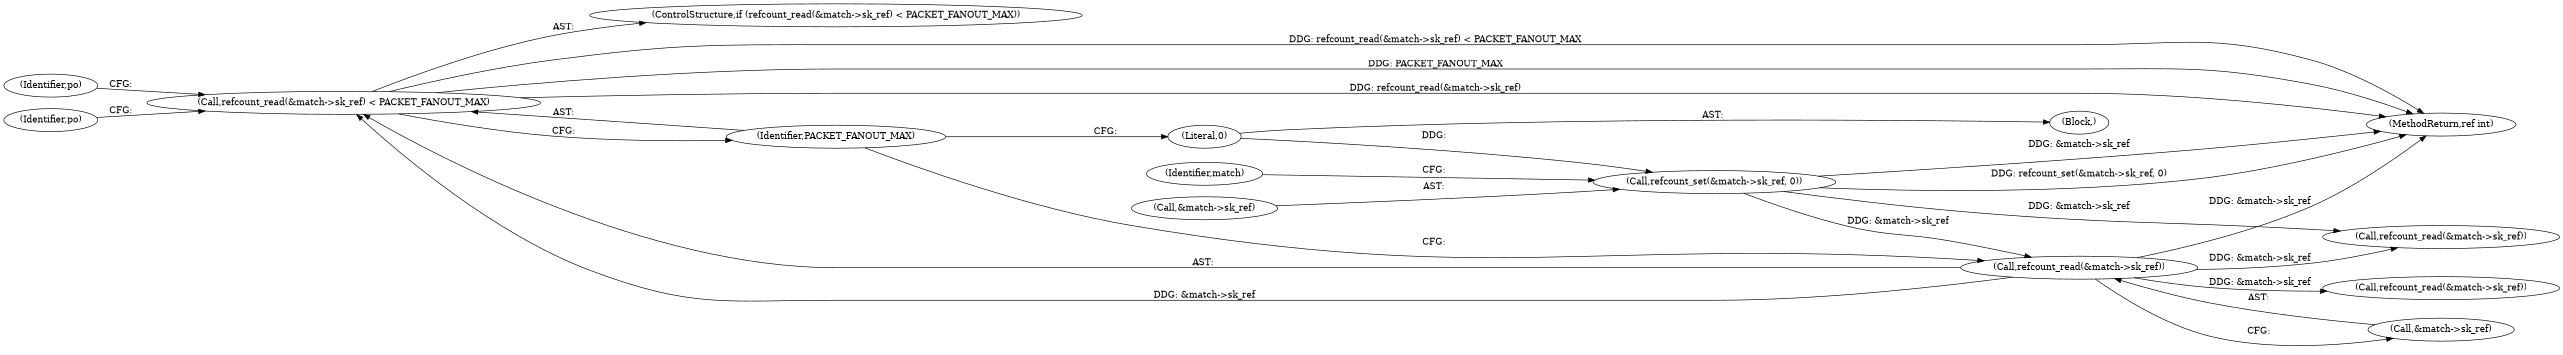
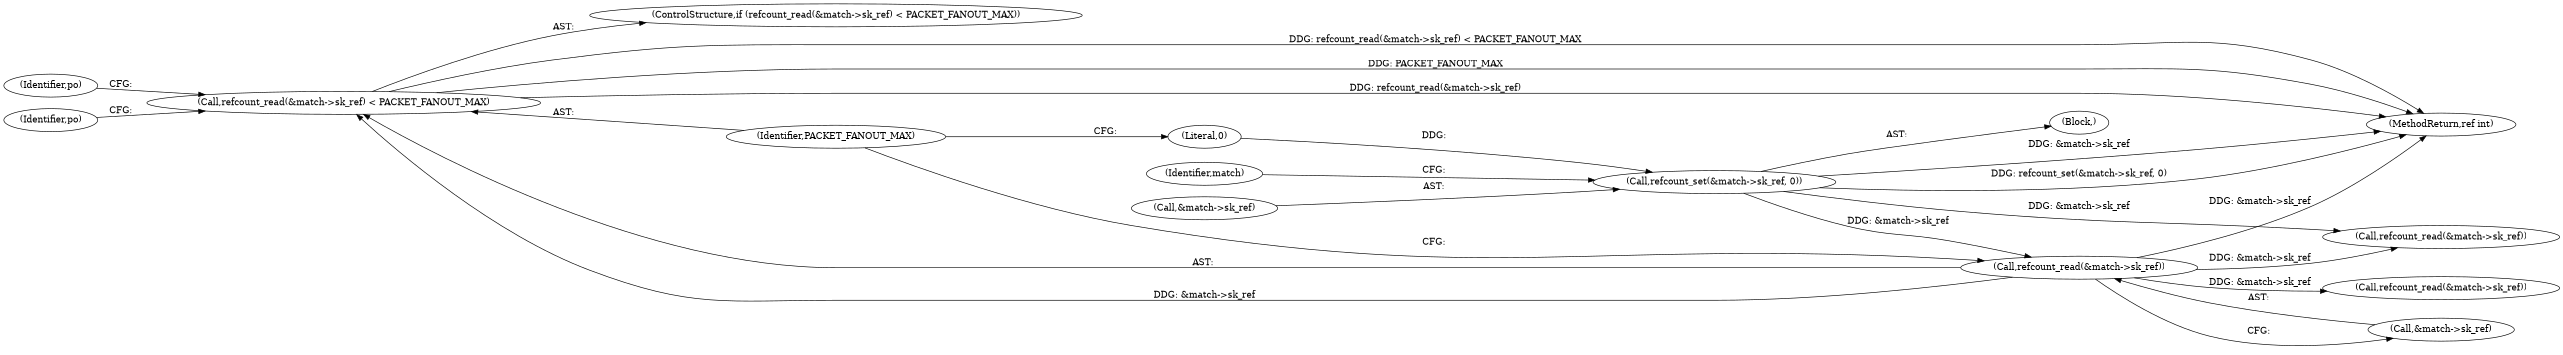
(1641, 121) -> (1902, 146)
(561, 137) -> none
